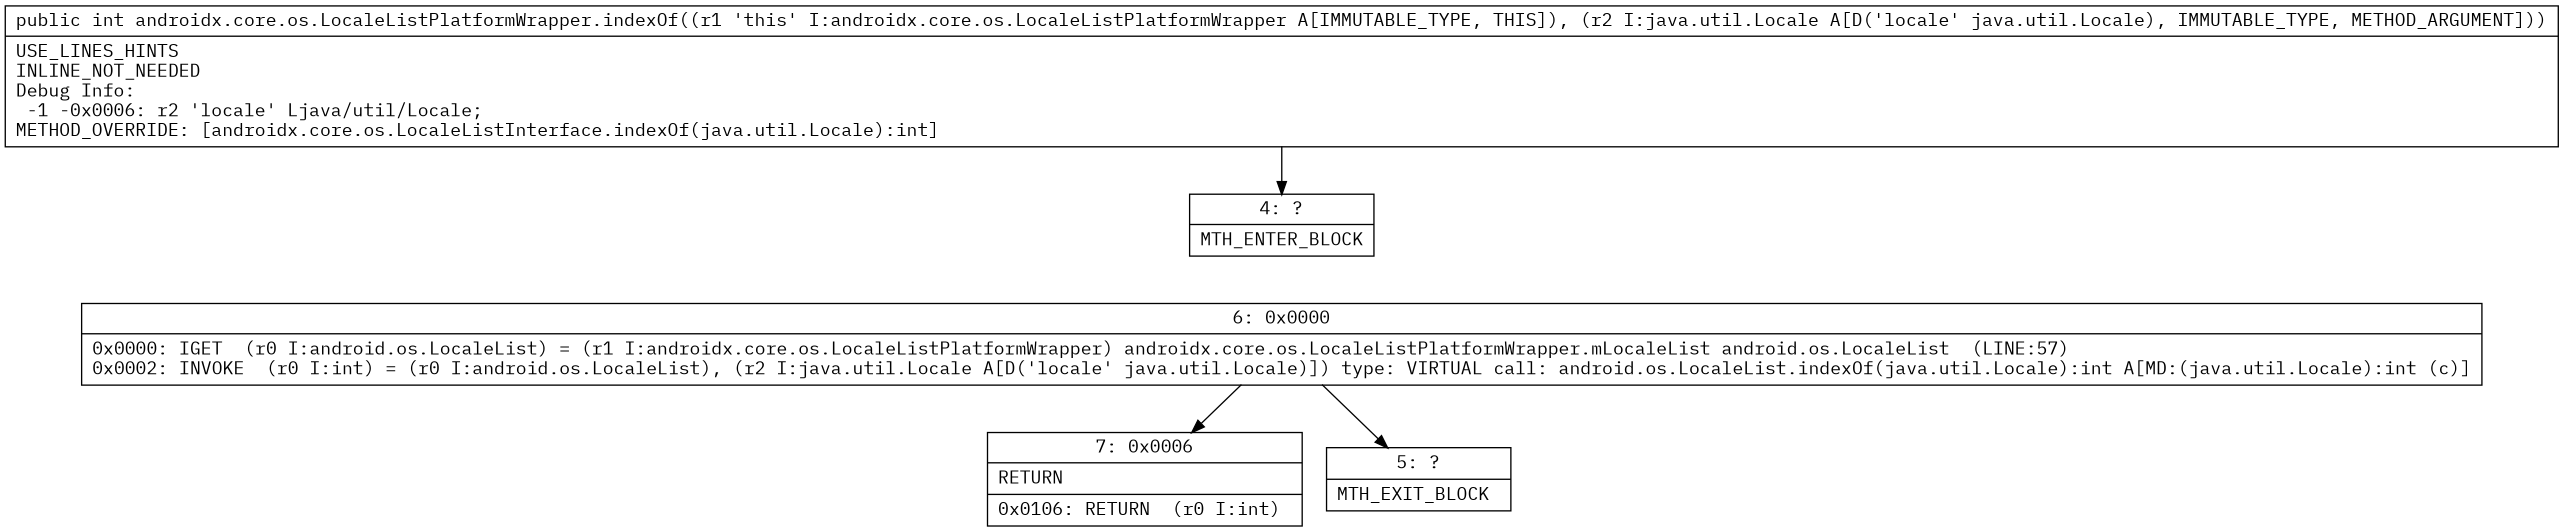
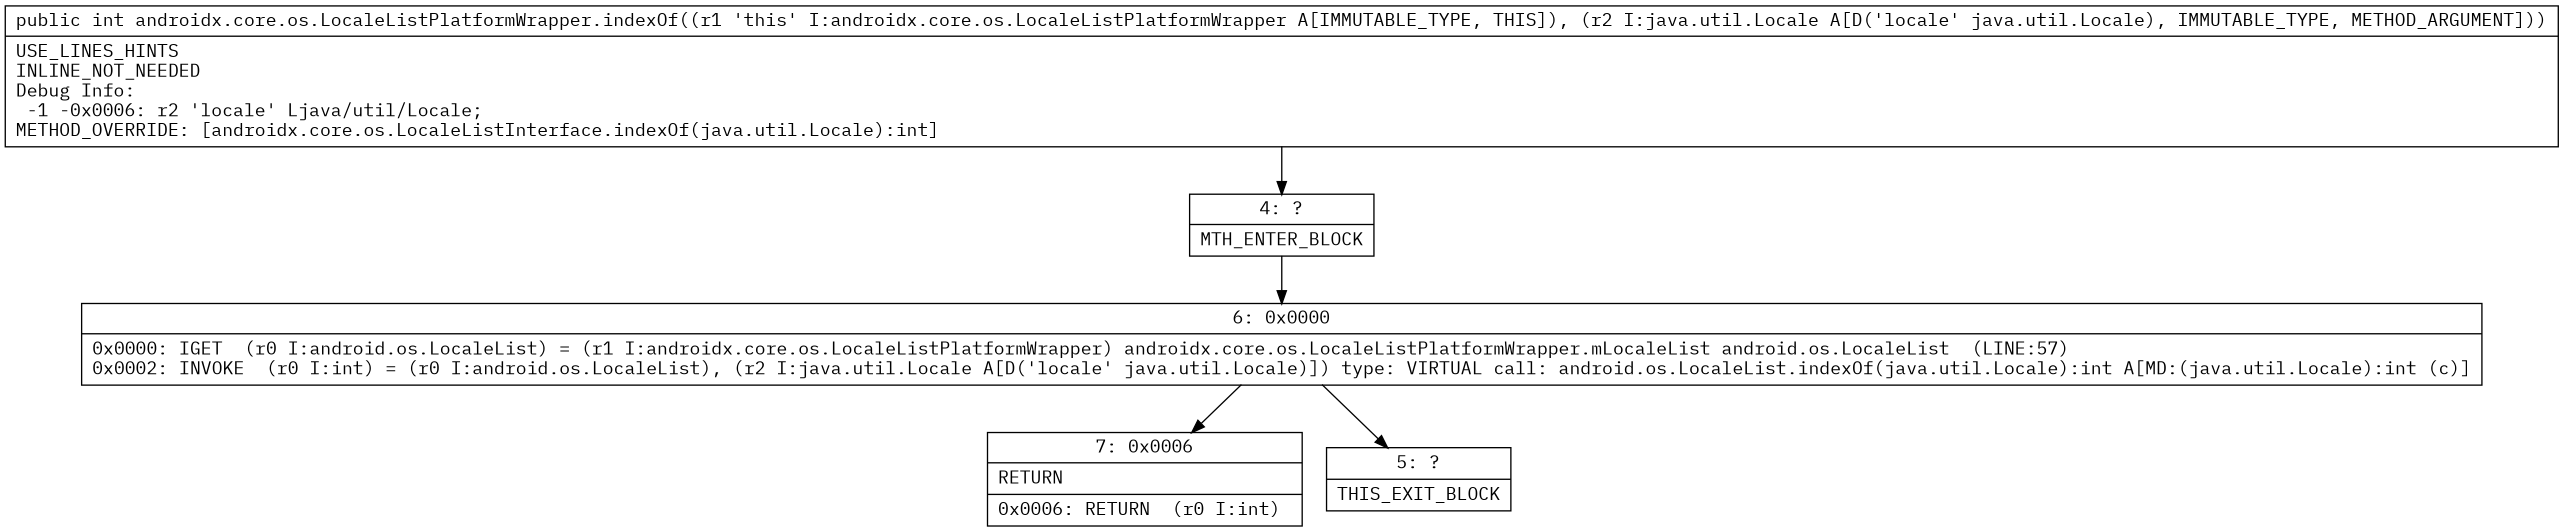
none -> (1282, 273)
(1413, 494) -> (1419, 494)
(1145, 510) -> (1145, 510)
